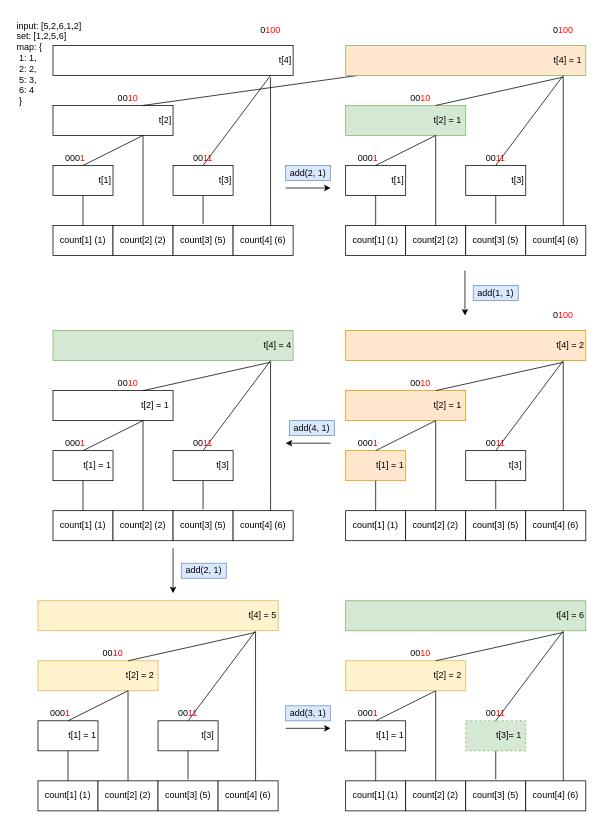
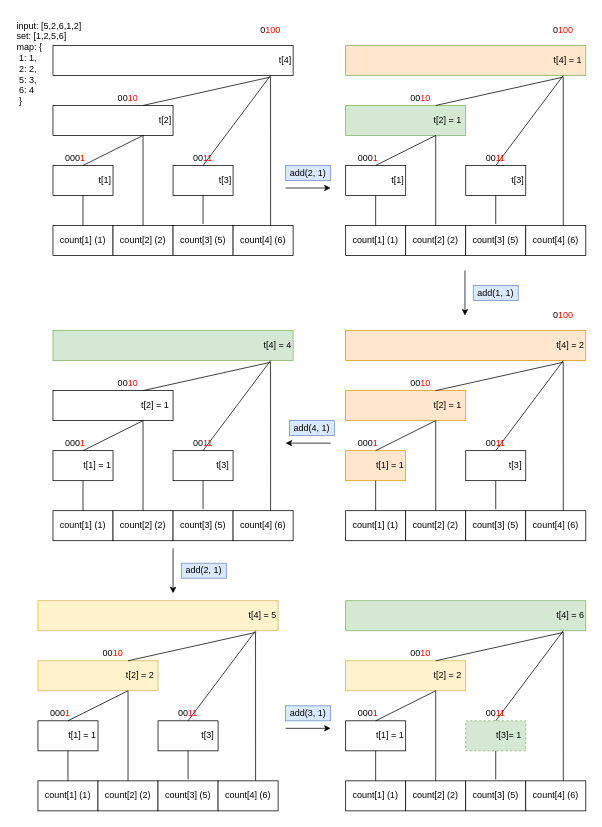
(251, 90) -> (205, 91)
